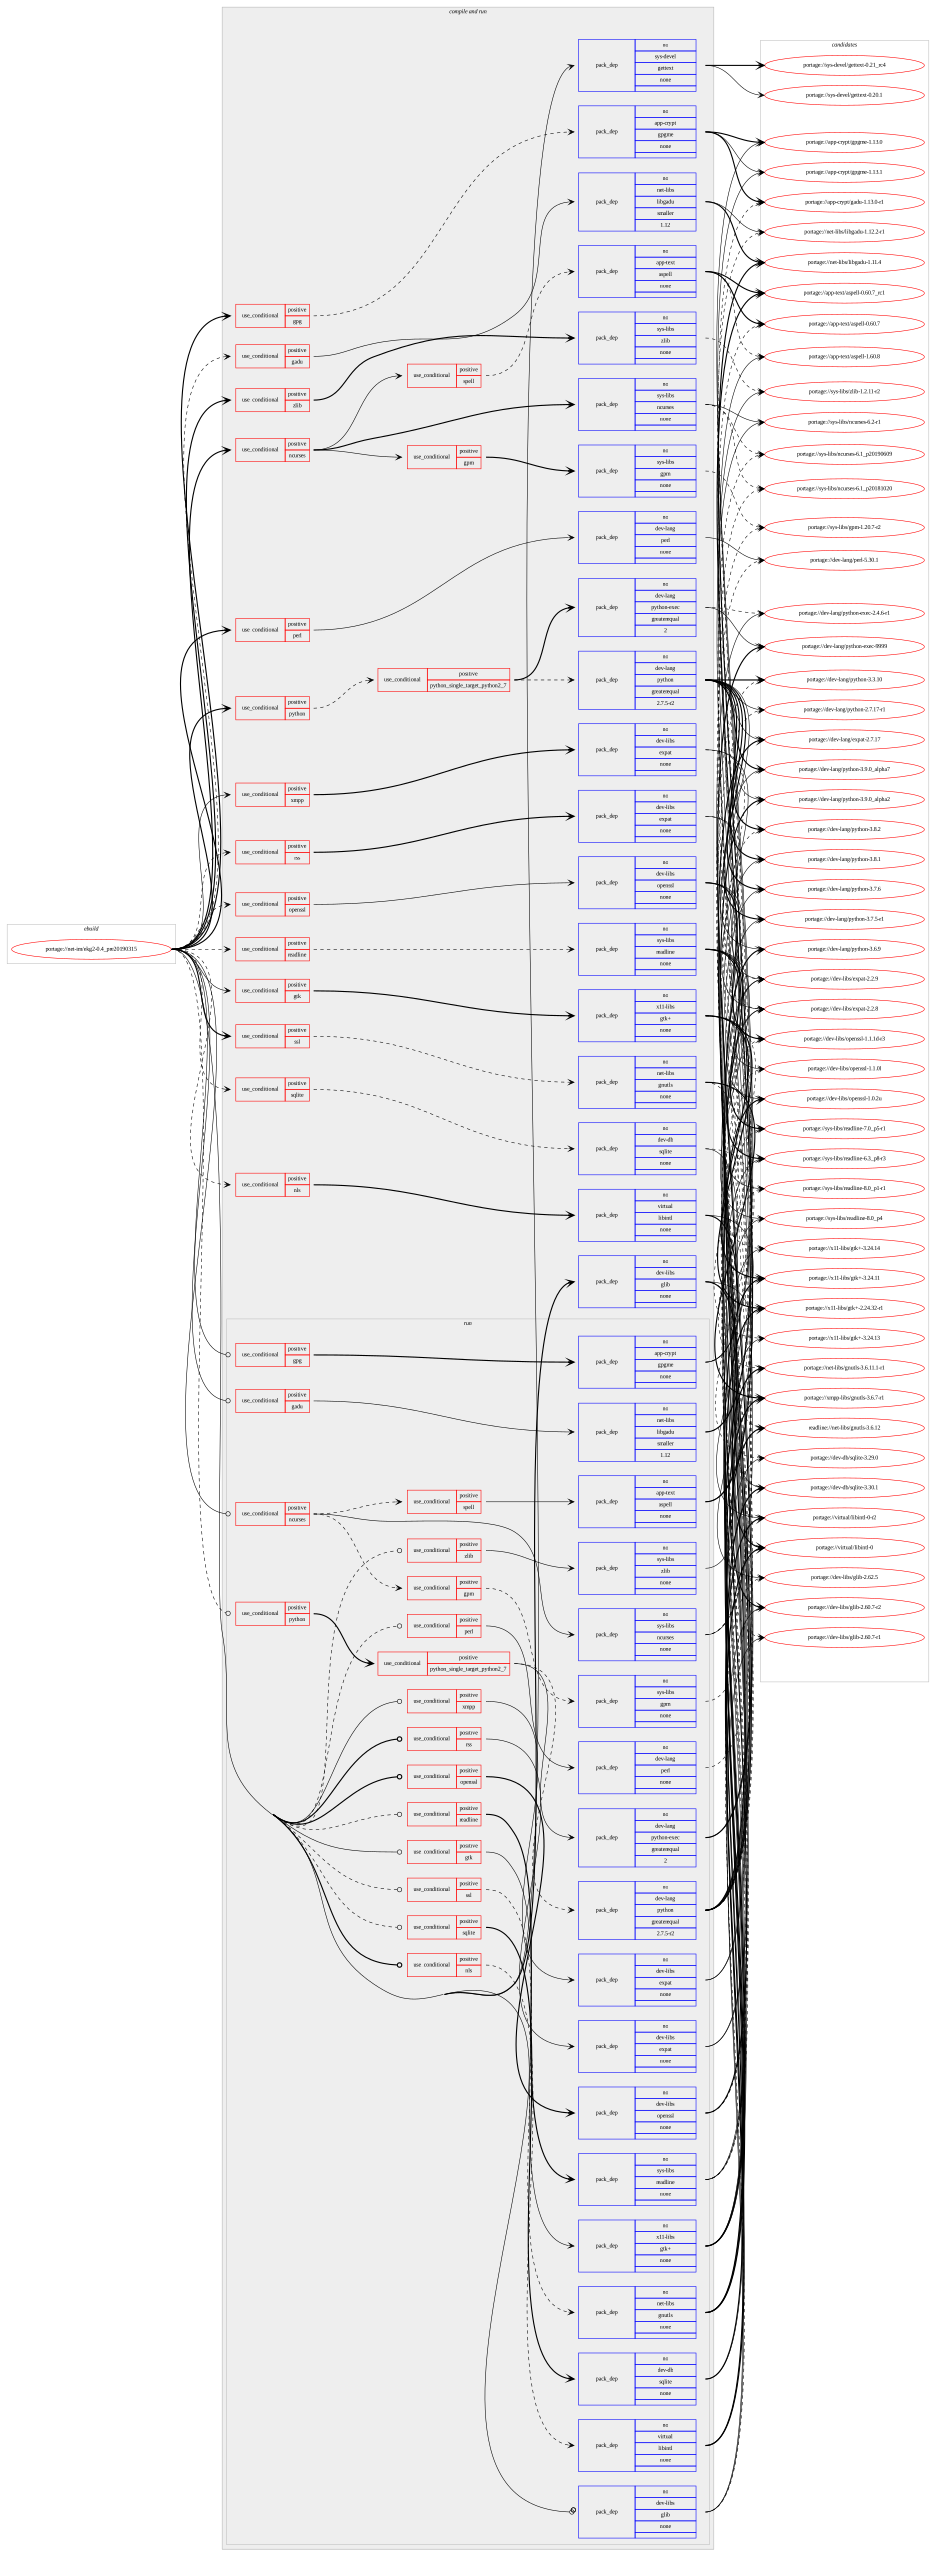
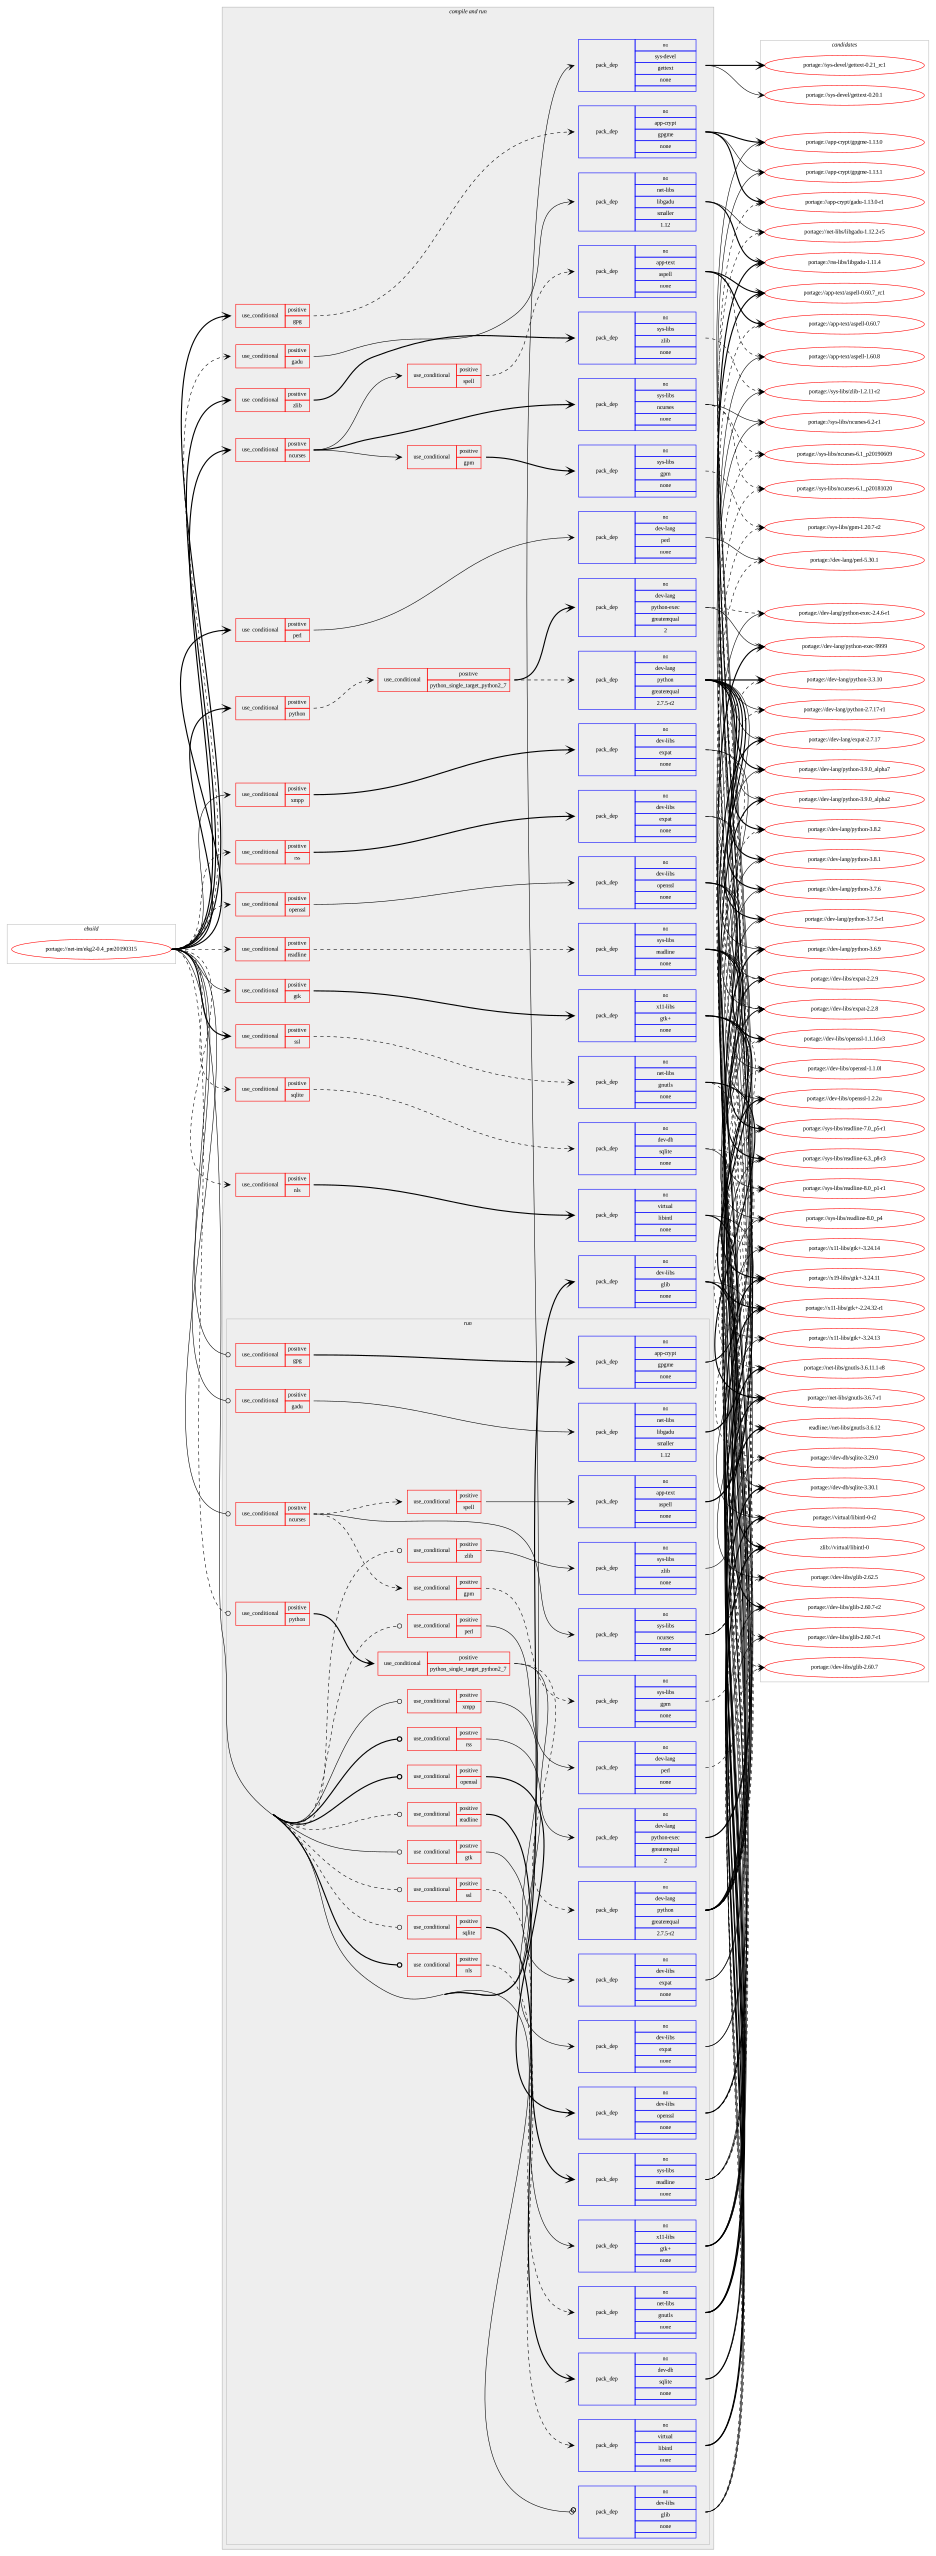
(845, 65) -> (845, 65)
(845, 232) -> (845, 232)
(845, 263) -> (845, 263)
(845, 1099) -> (845, 1099)
(845, 1278) -> (845, 1278)
(845, 1368) -> (845, 1368)
(845, 1398) -> (845, 1398)
(845, 1548) -> (845, 1548)
none -> (845, 1667)
